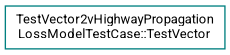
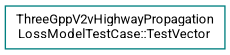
(115, 27) -> (115, 27)
